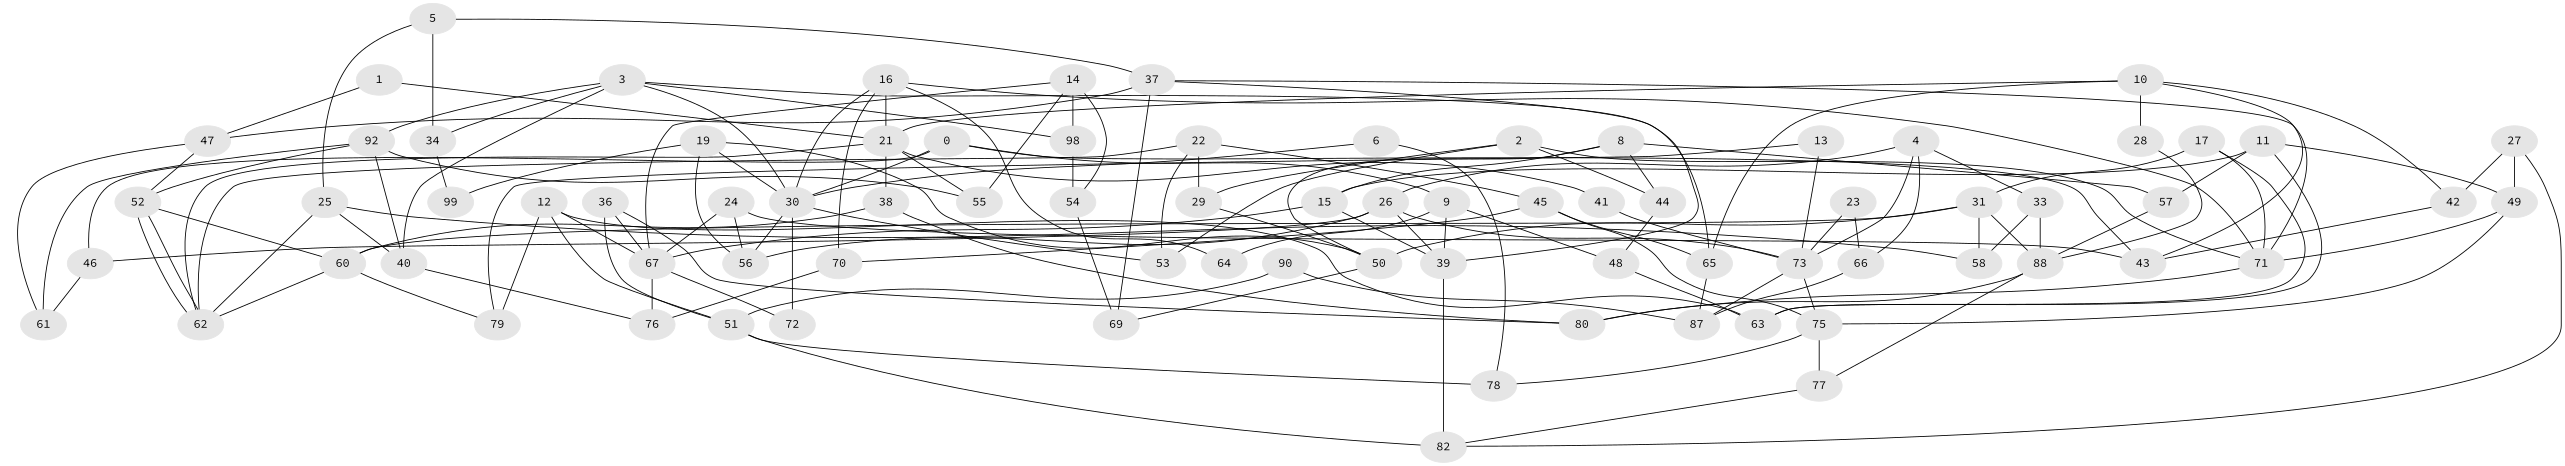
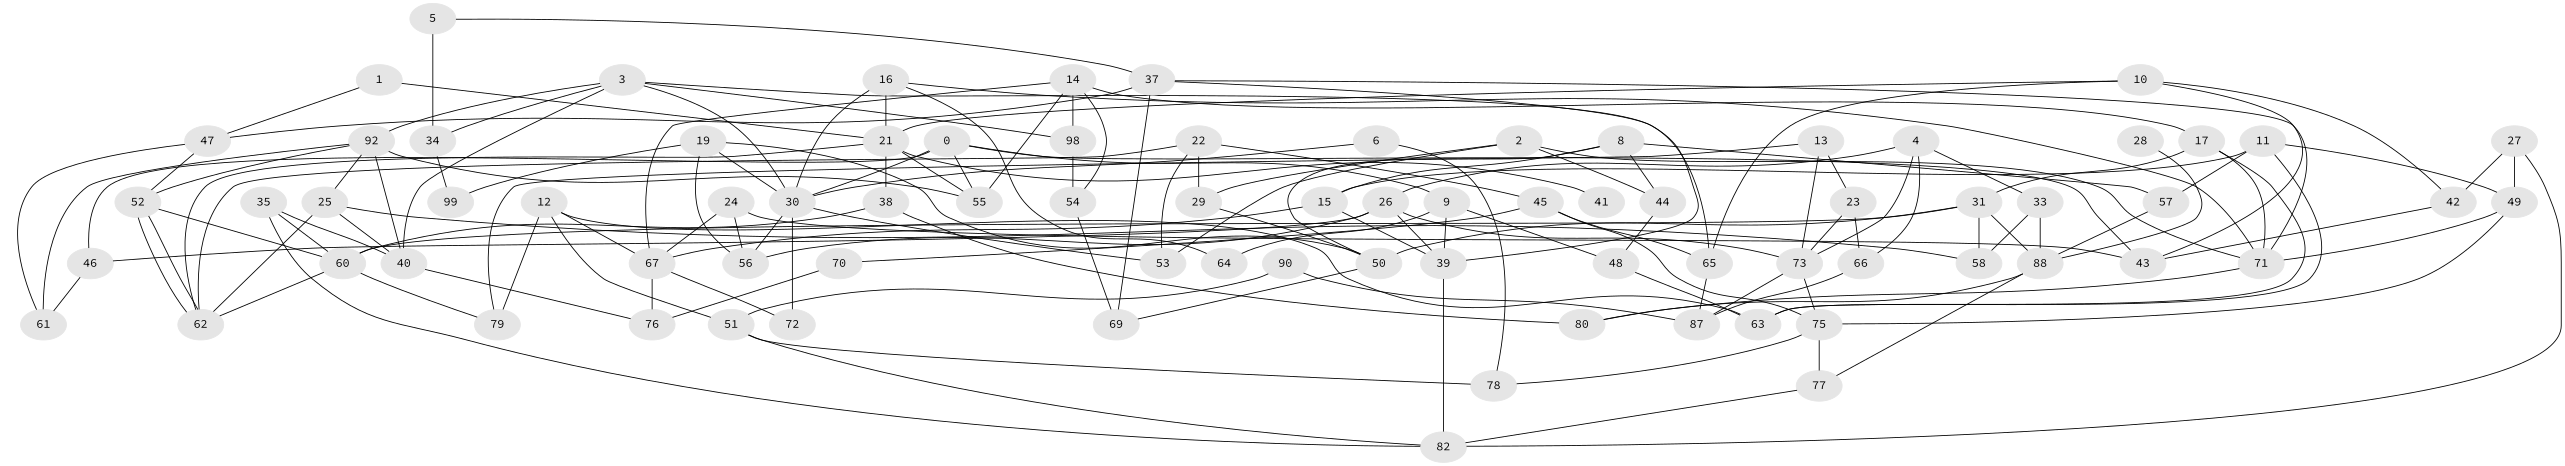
(337, 87) -> (352, 167)
none -> (1612, 105)
(2140, 111) -> none
(848, 152) -> none
none -> (967, 178)
none -> (1840, 178)
none -> (264, 202)
(605, 202) -> none
(1698, 237) -> none
